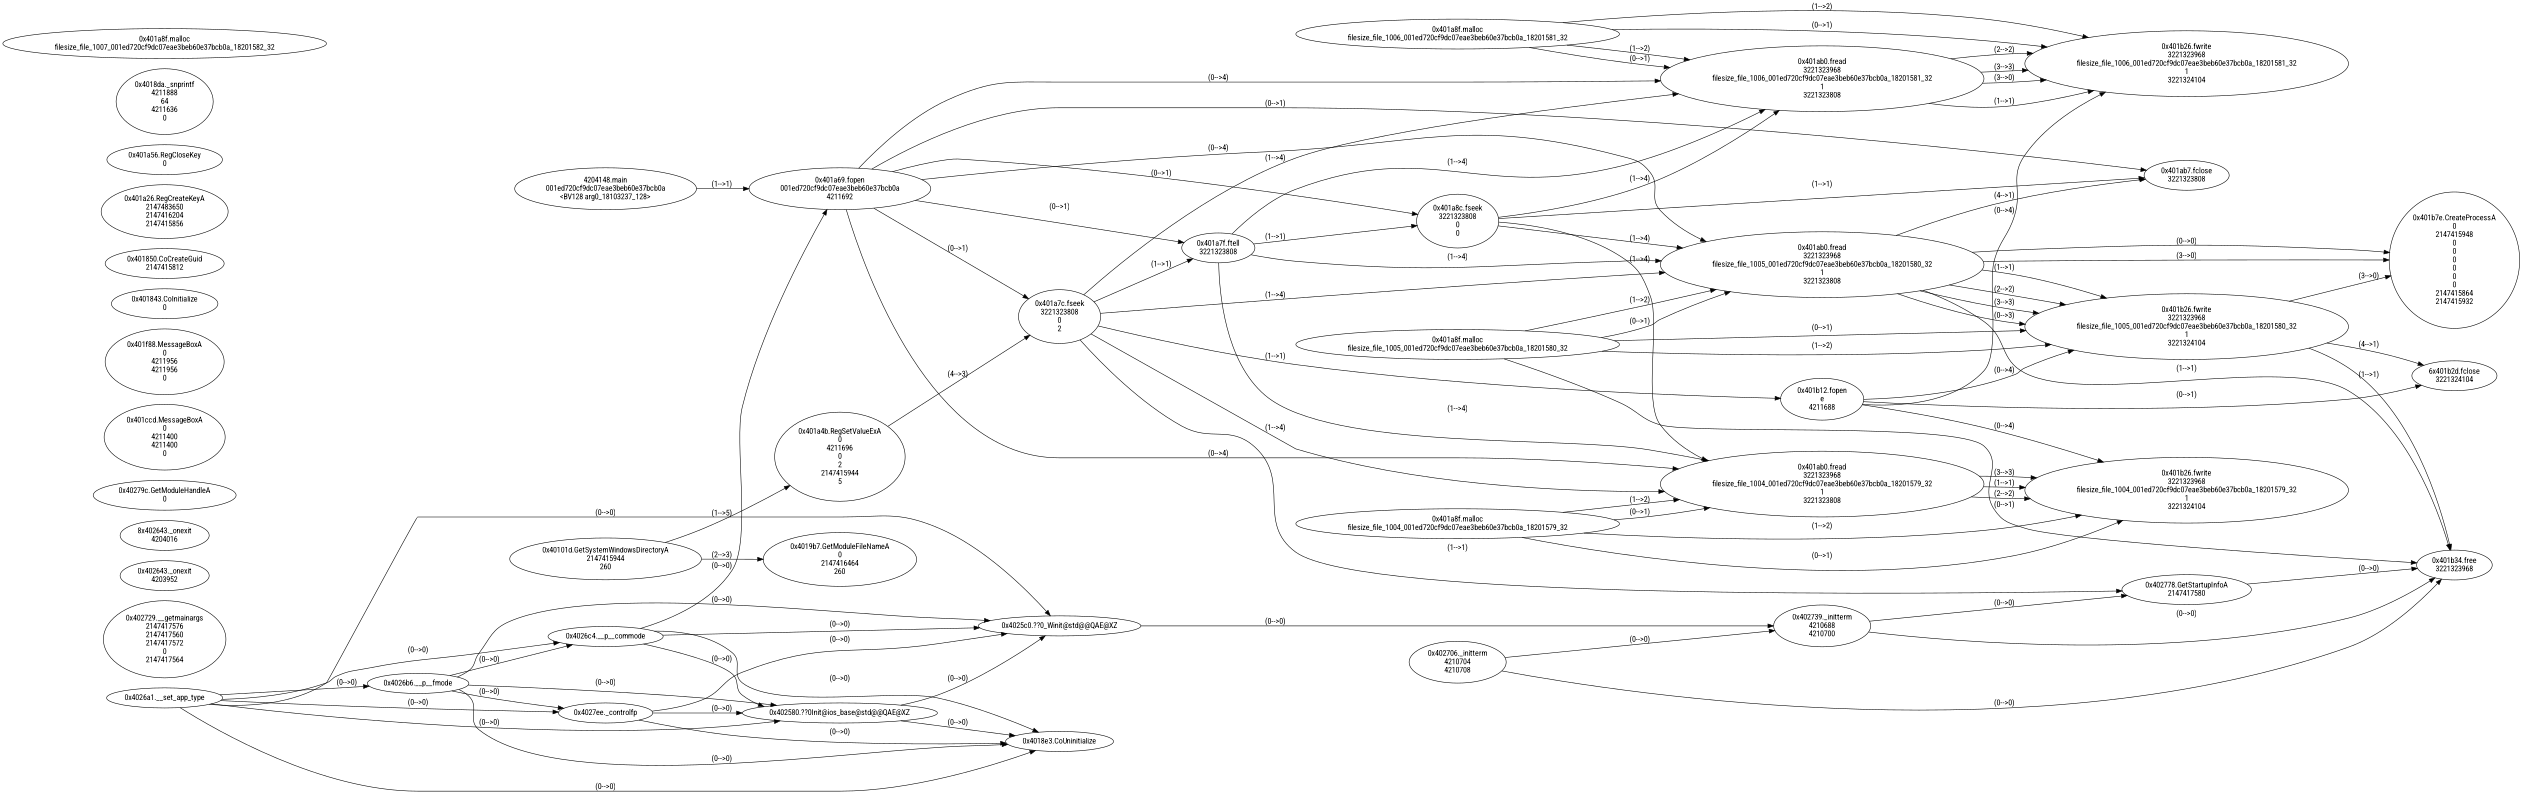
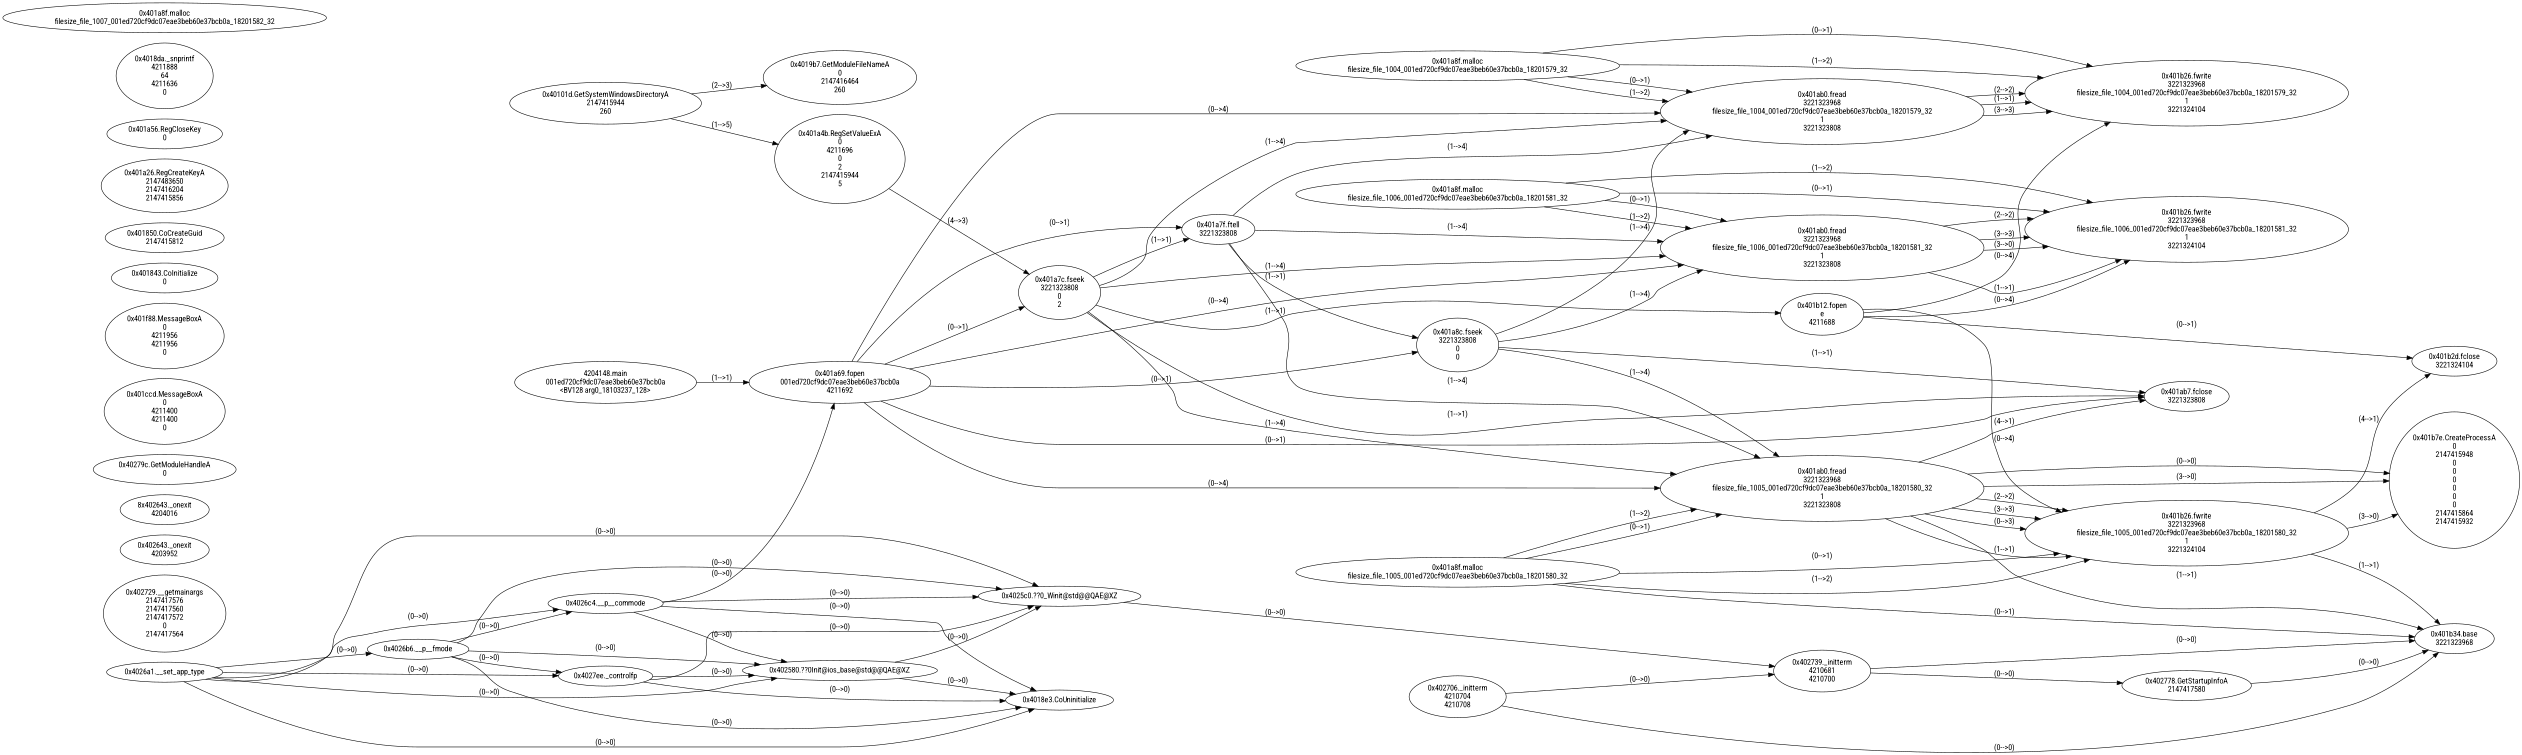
(2454, 376) -> (2454, 361)
(2454, 565) -> (2454, 639)
(1540, 587) -> (1599, 420)
(1822, 626) -> (1822, 671)
